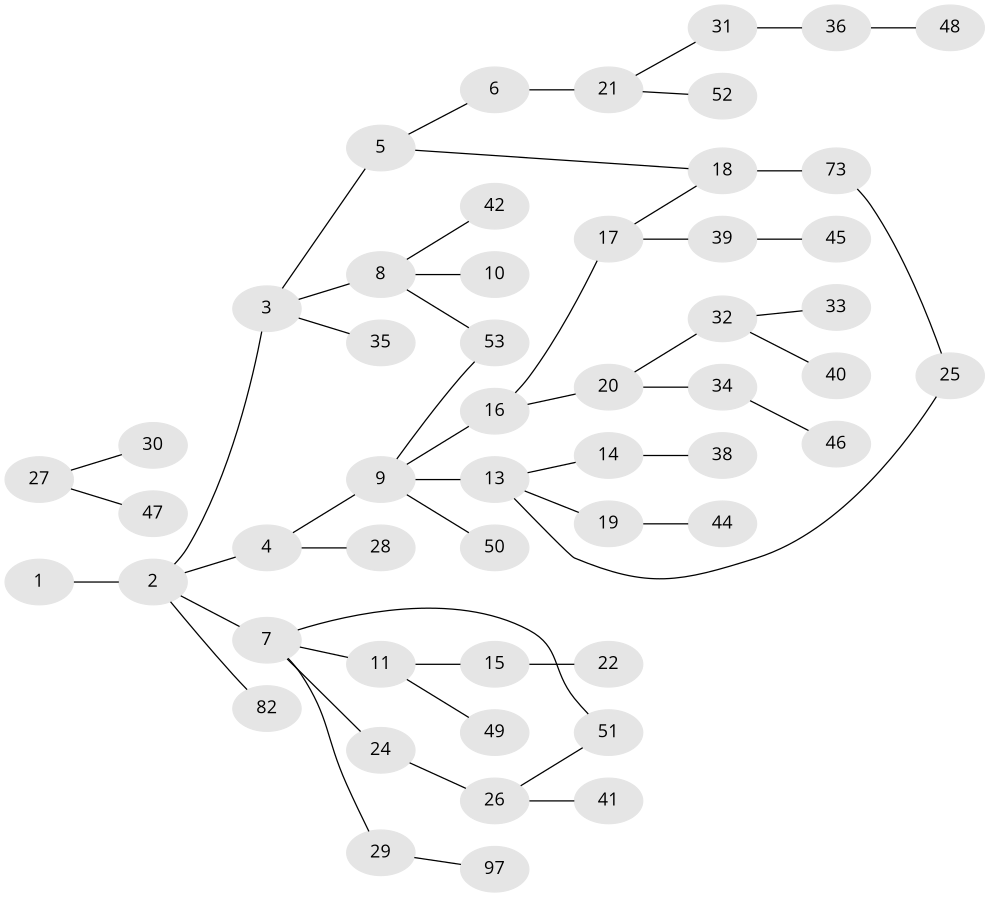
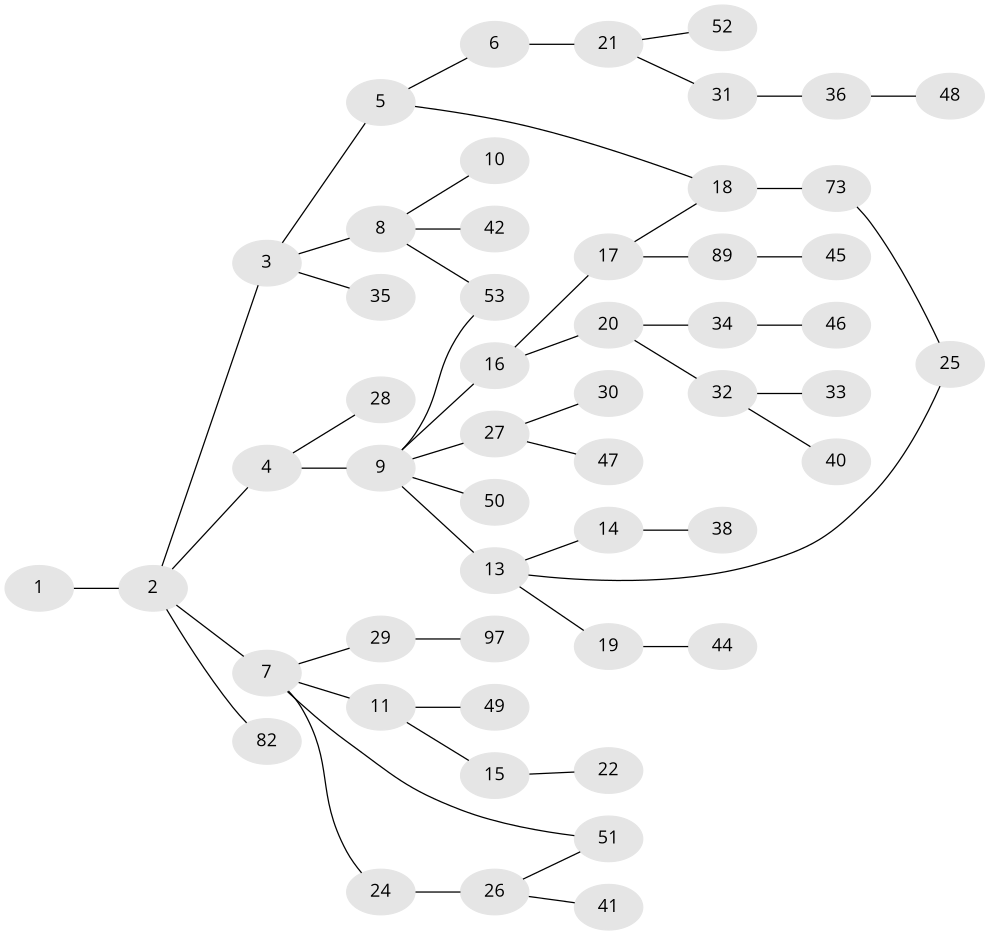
(722, 239) -> (722, 257)
none -> (438, 451)
